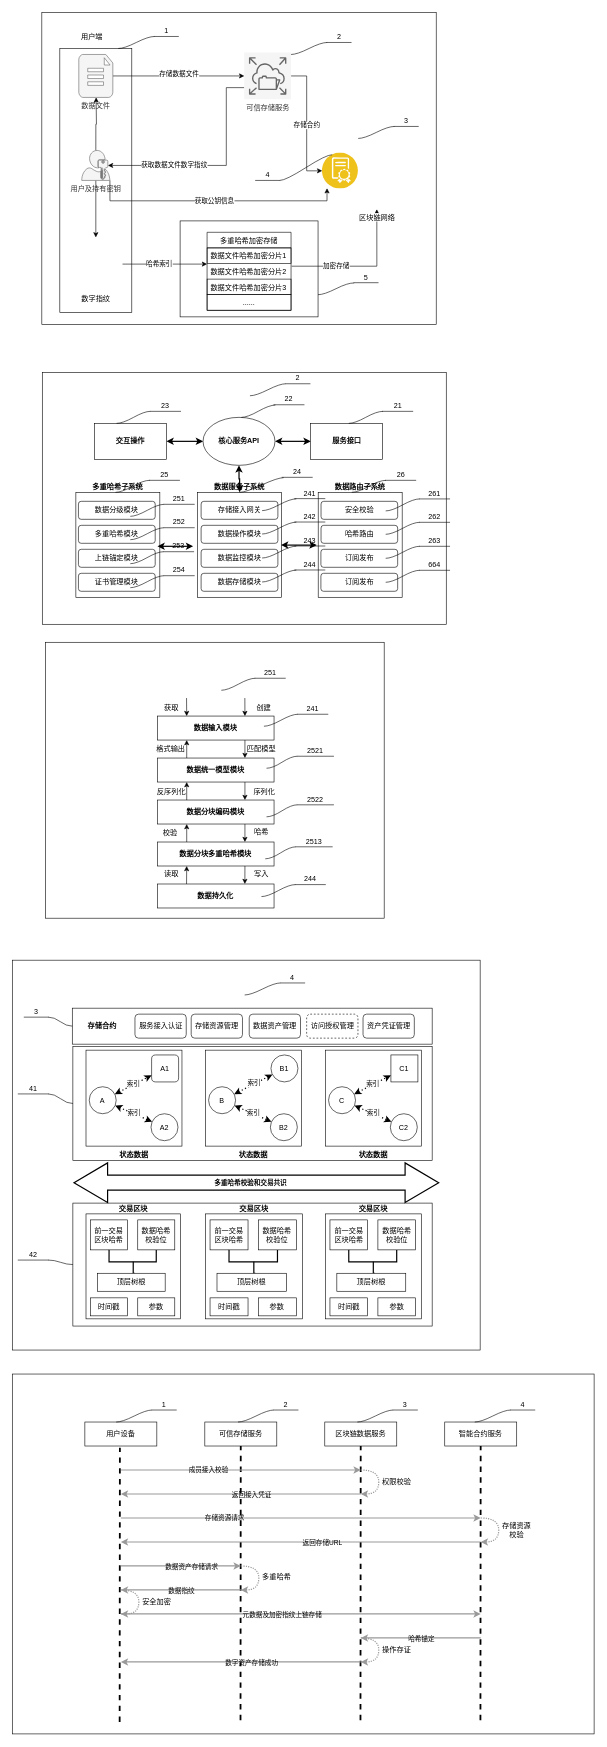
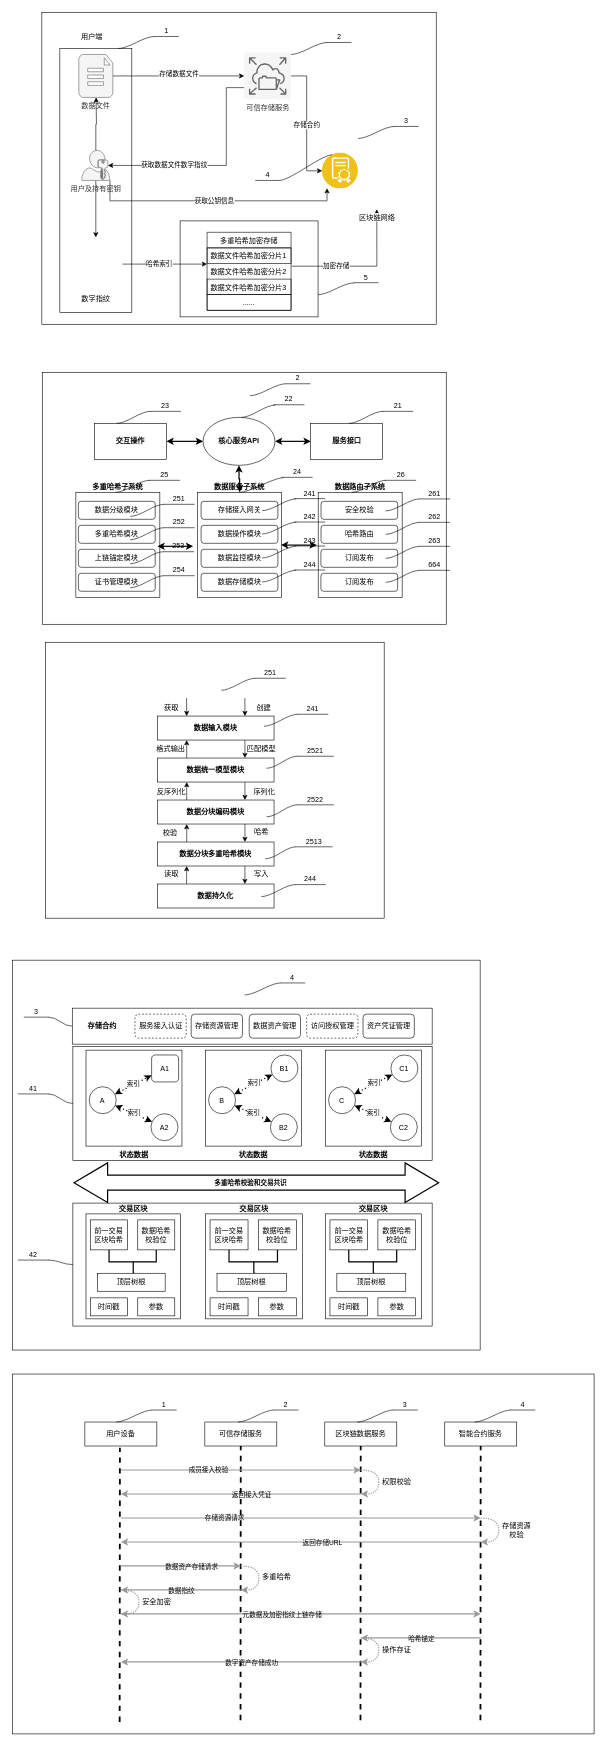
(161, 1026) -> (161, 1026)
(405, 1069) -> (405, 1069)
